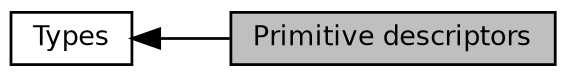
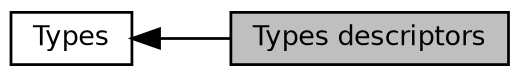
(393, 38) -> (370, 38)
